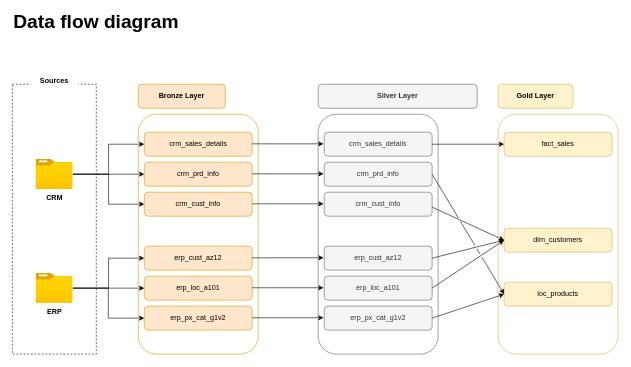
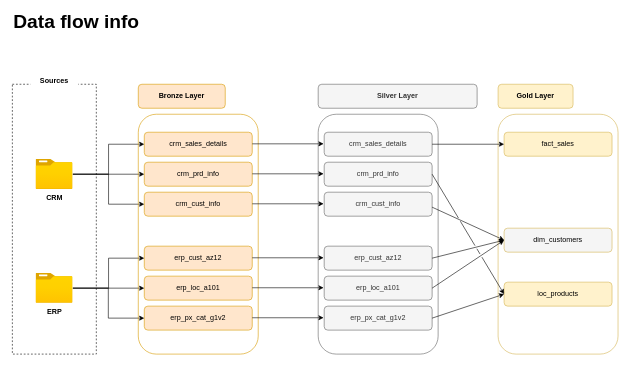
(95, 21) -> (79, 21)
(558, 240) -> (558, 240)
